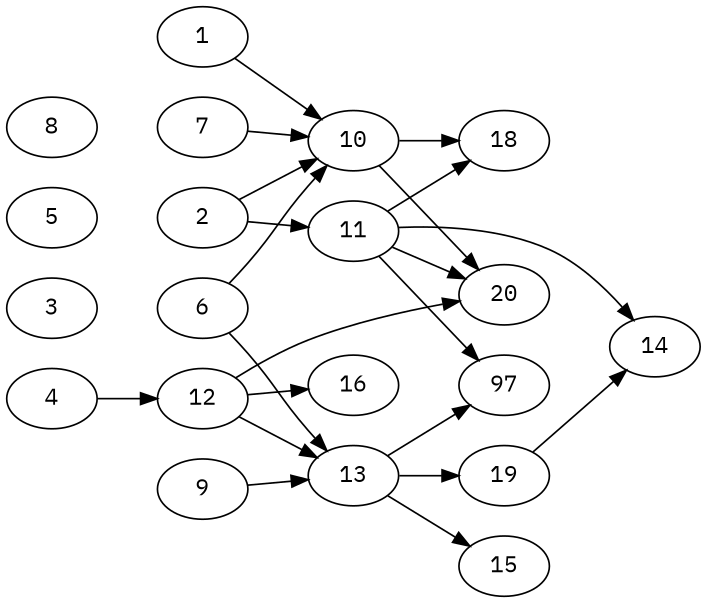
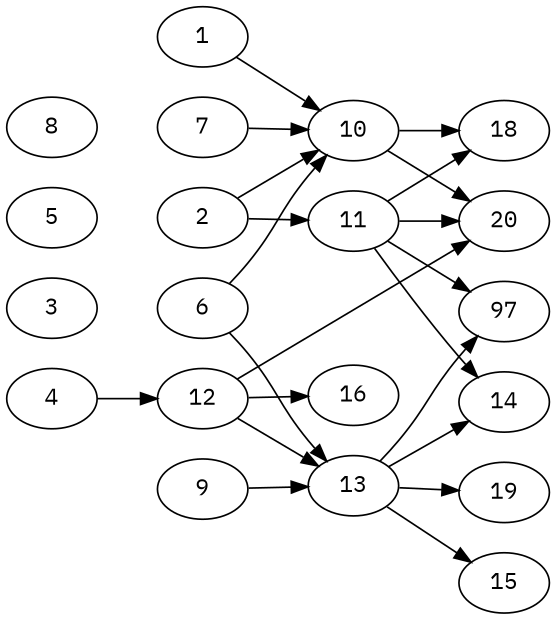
(573, 417) -> (421, 448)
